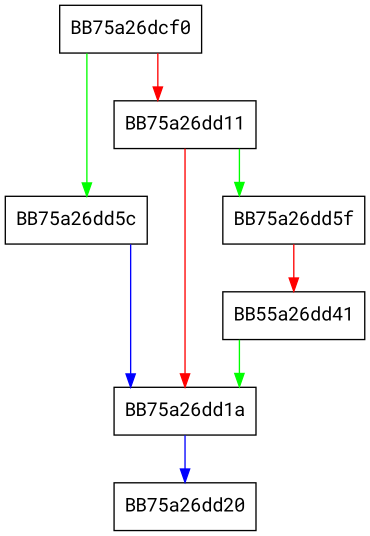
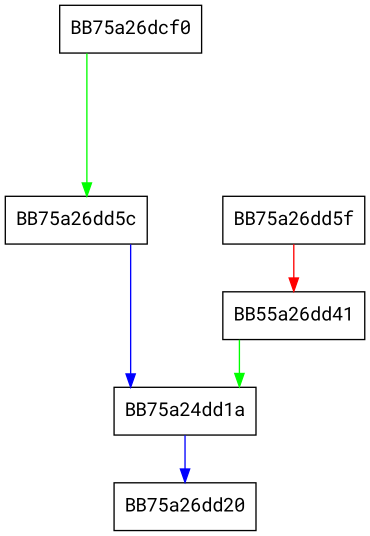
(185, 125) -> none
(185, 411) -> (185, 411)
